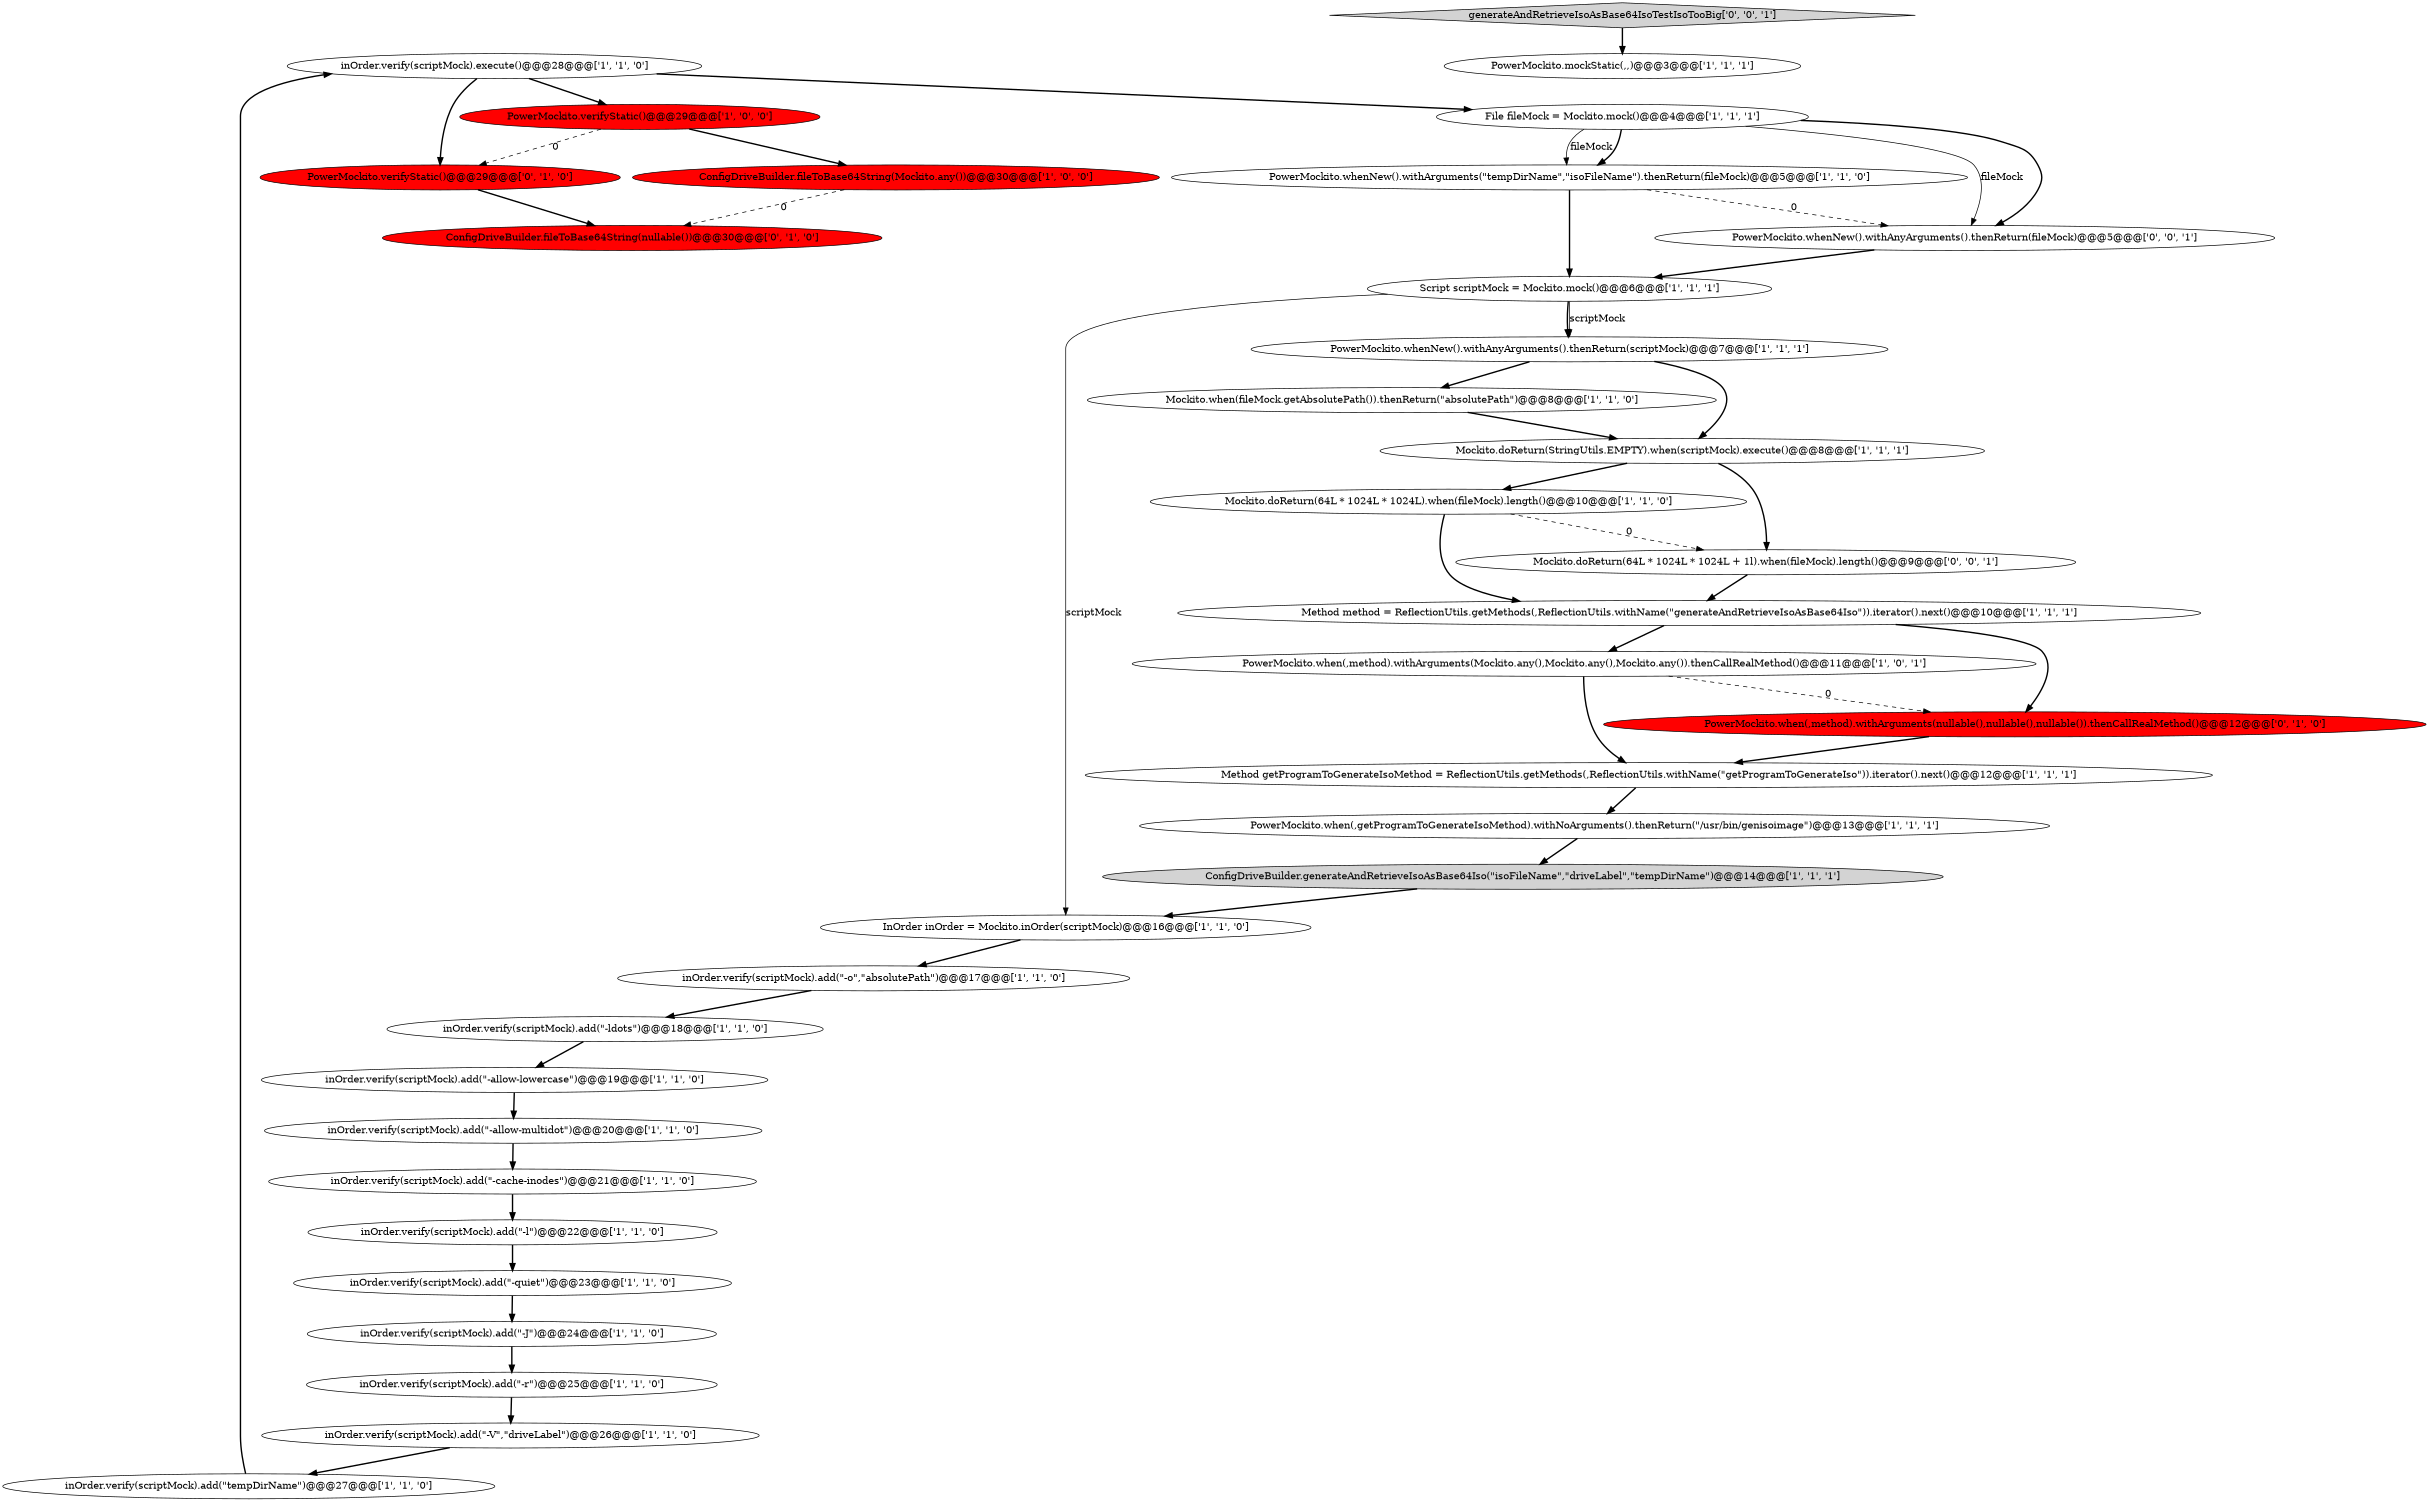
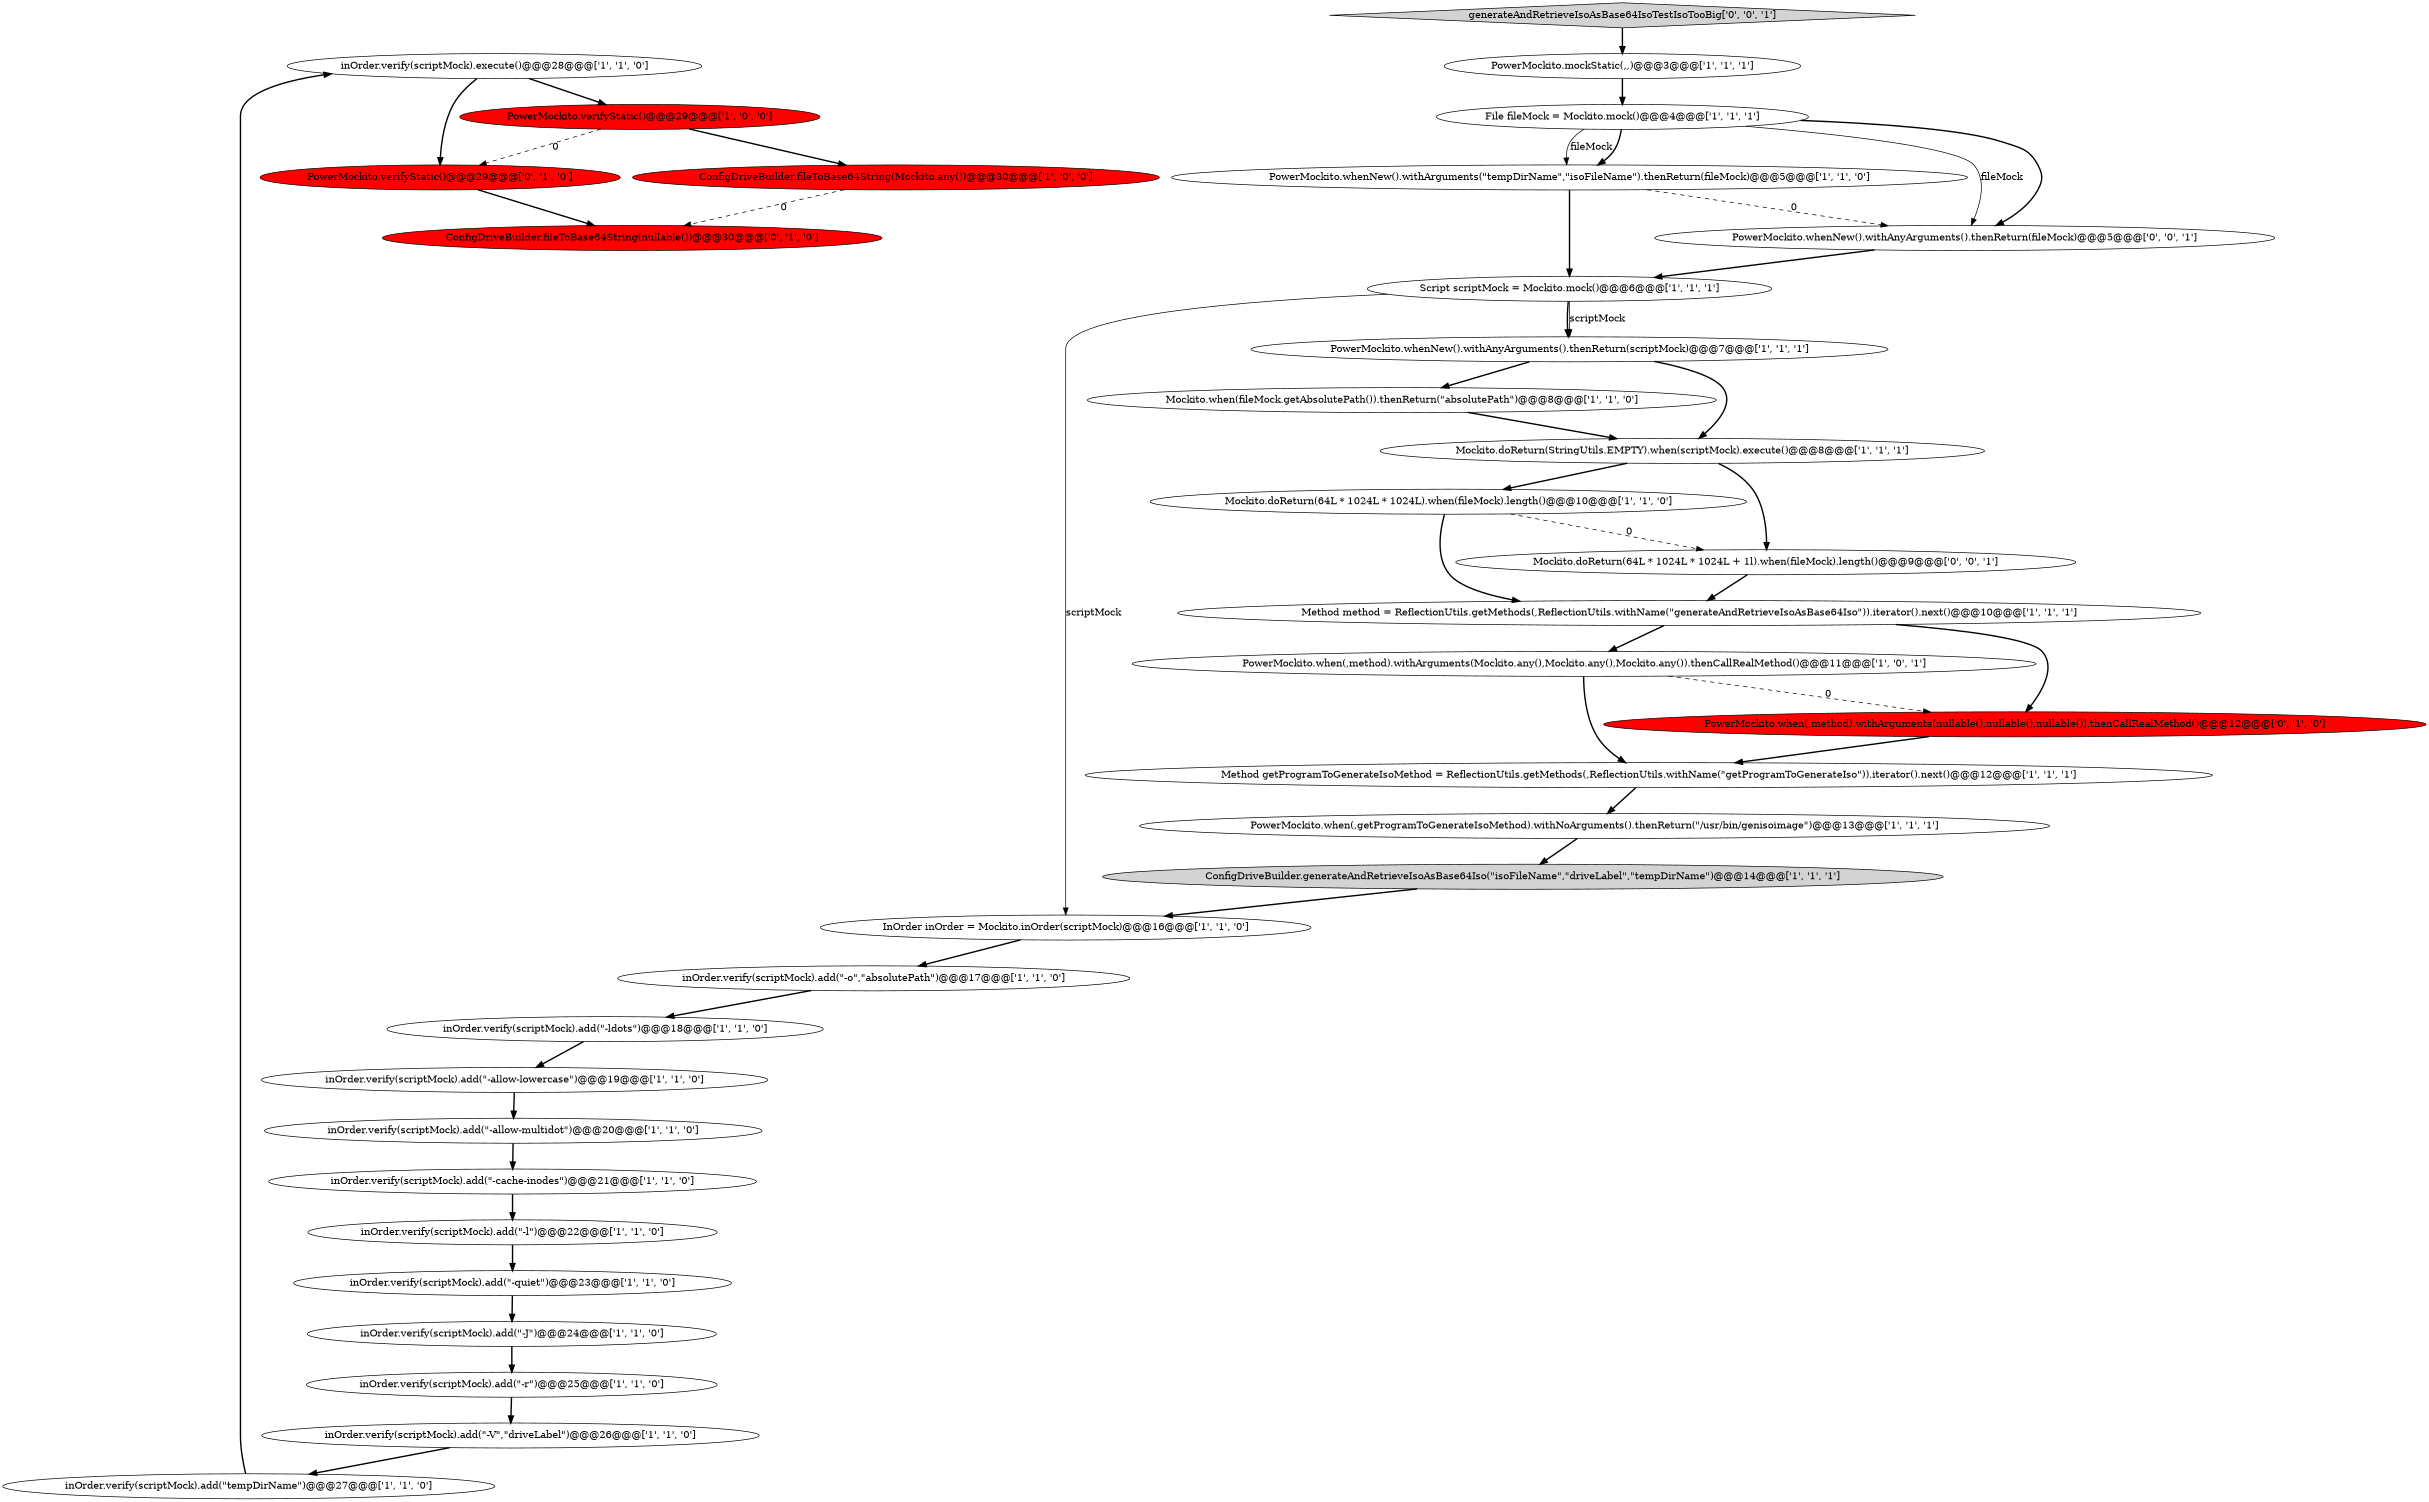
(1060, 92) -> (1622, 88)
